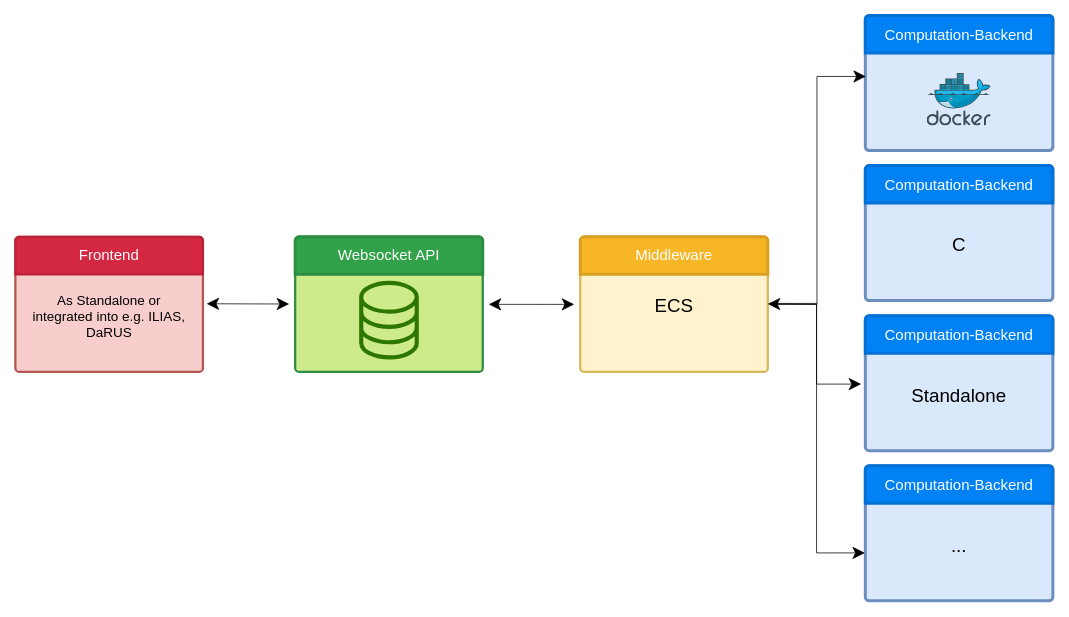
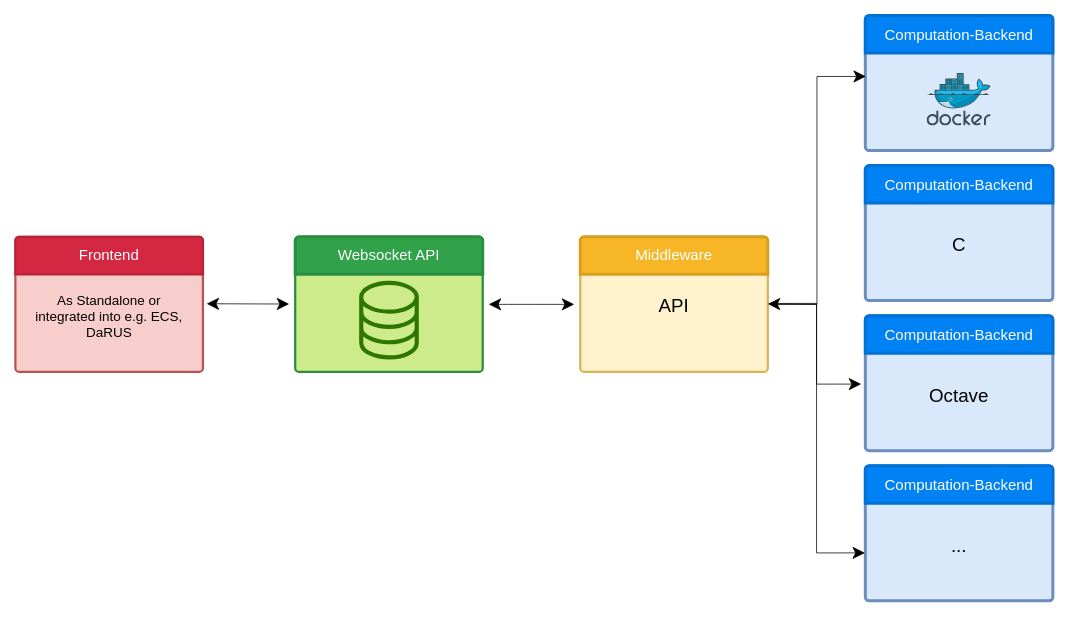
(109, 304) -> (109, 304)
(674, 304) -> (674, 304)
(959, 383) -> (959, 383)
